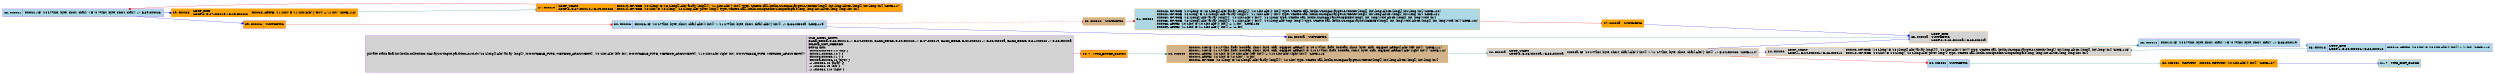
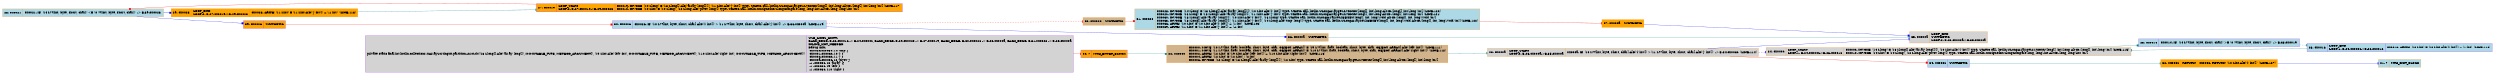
(83, 13) -> (83, 13)
